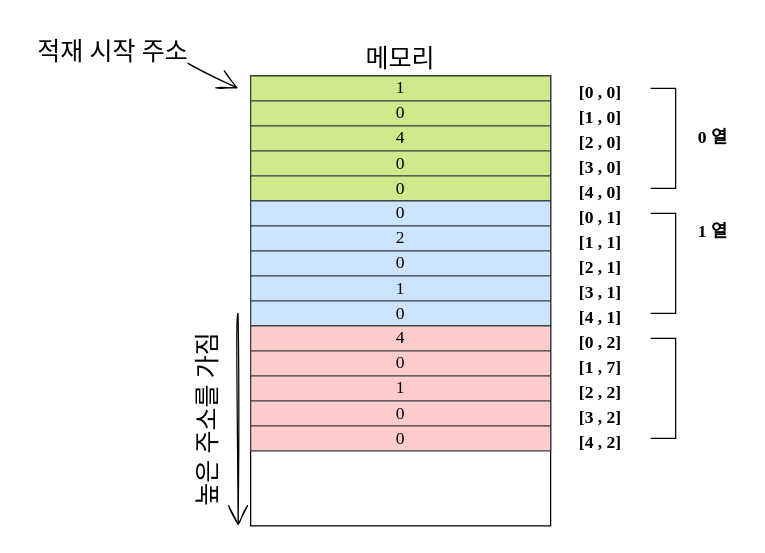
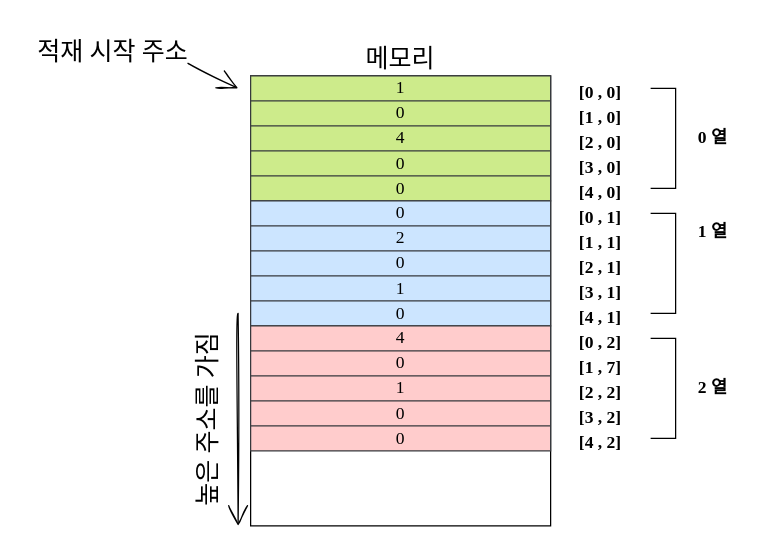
none -> (713, 388)
